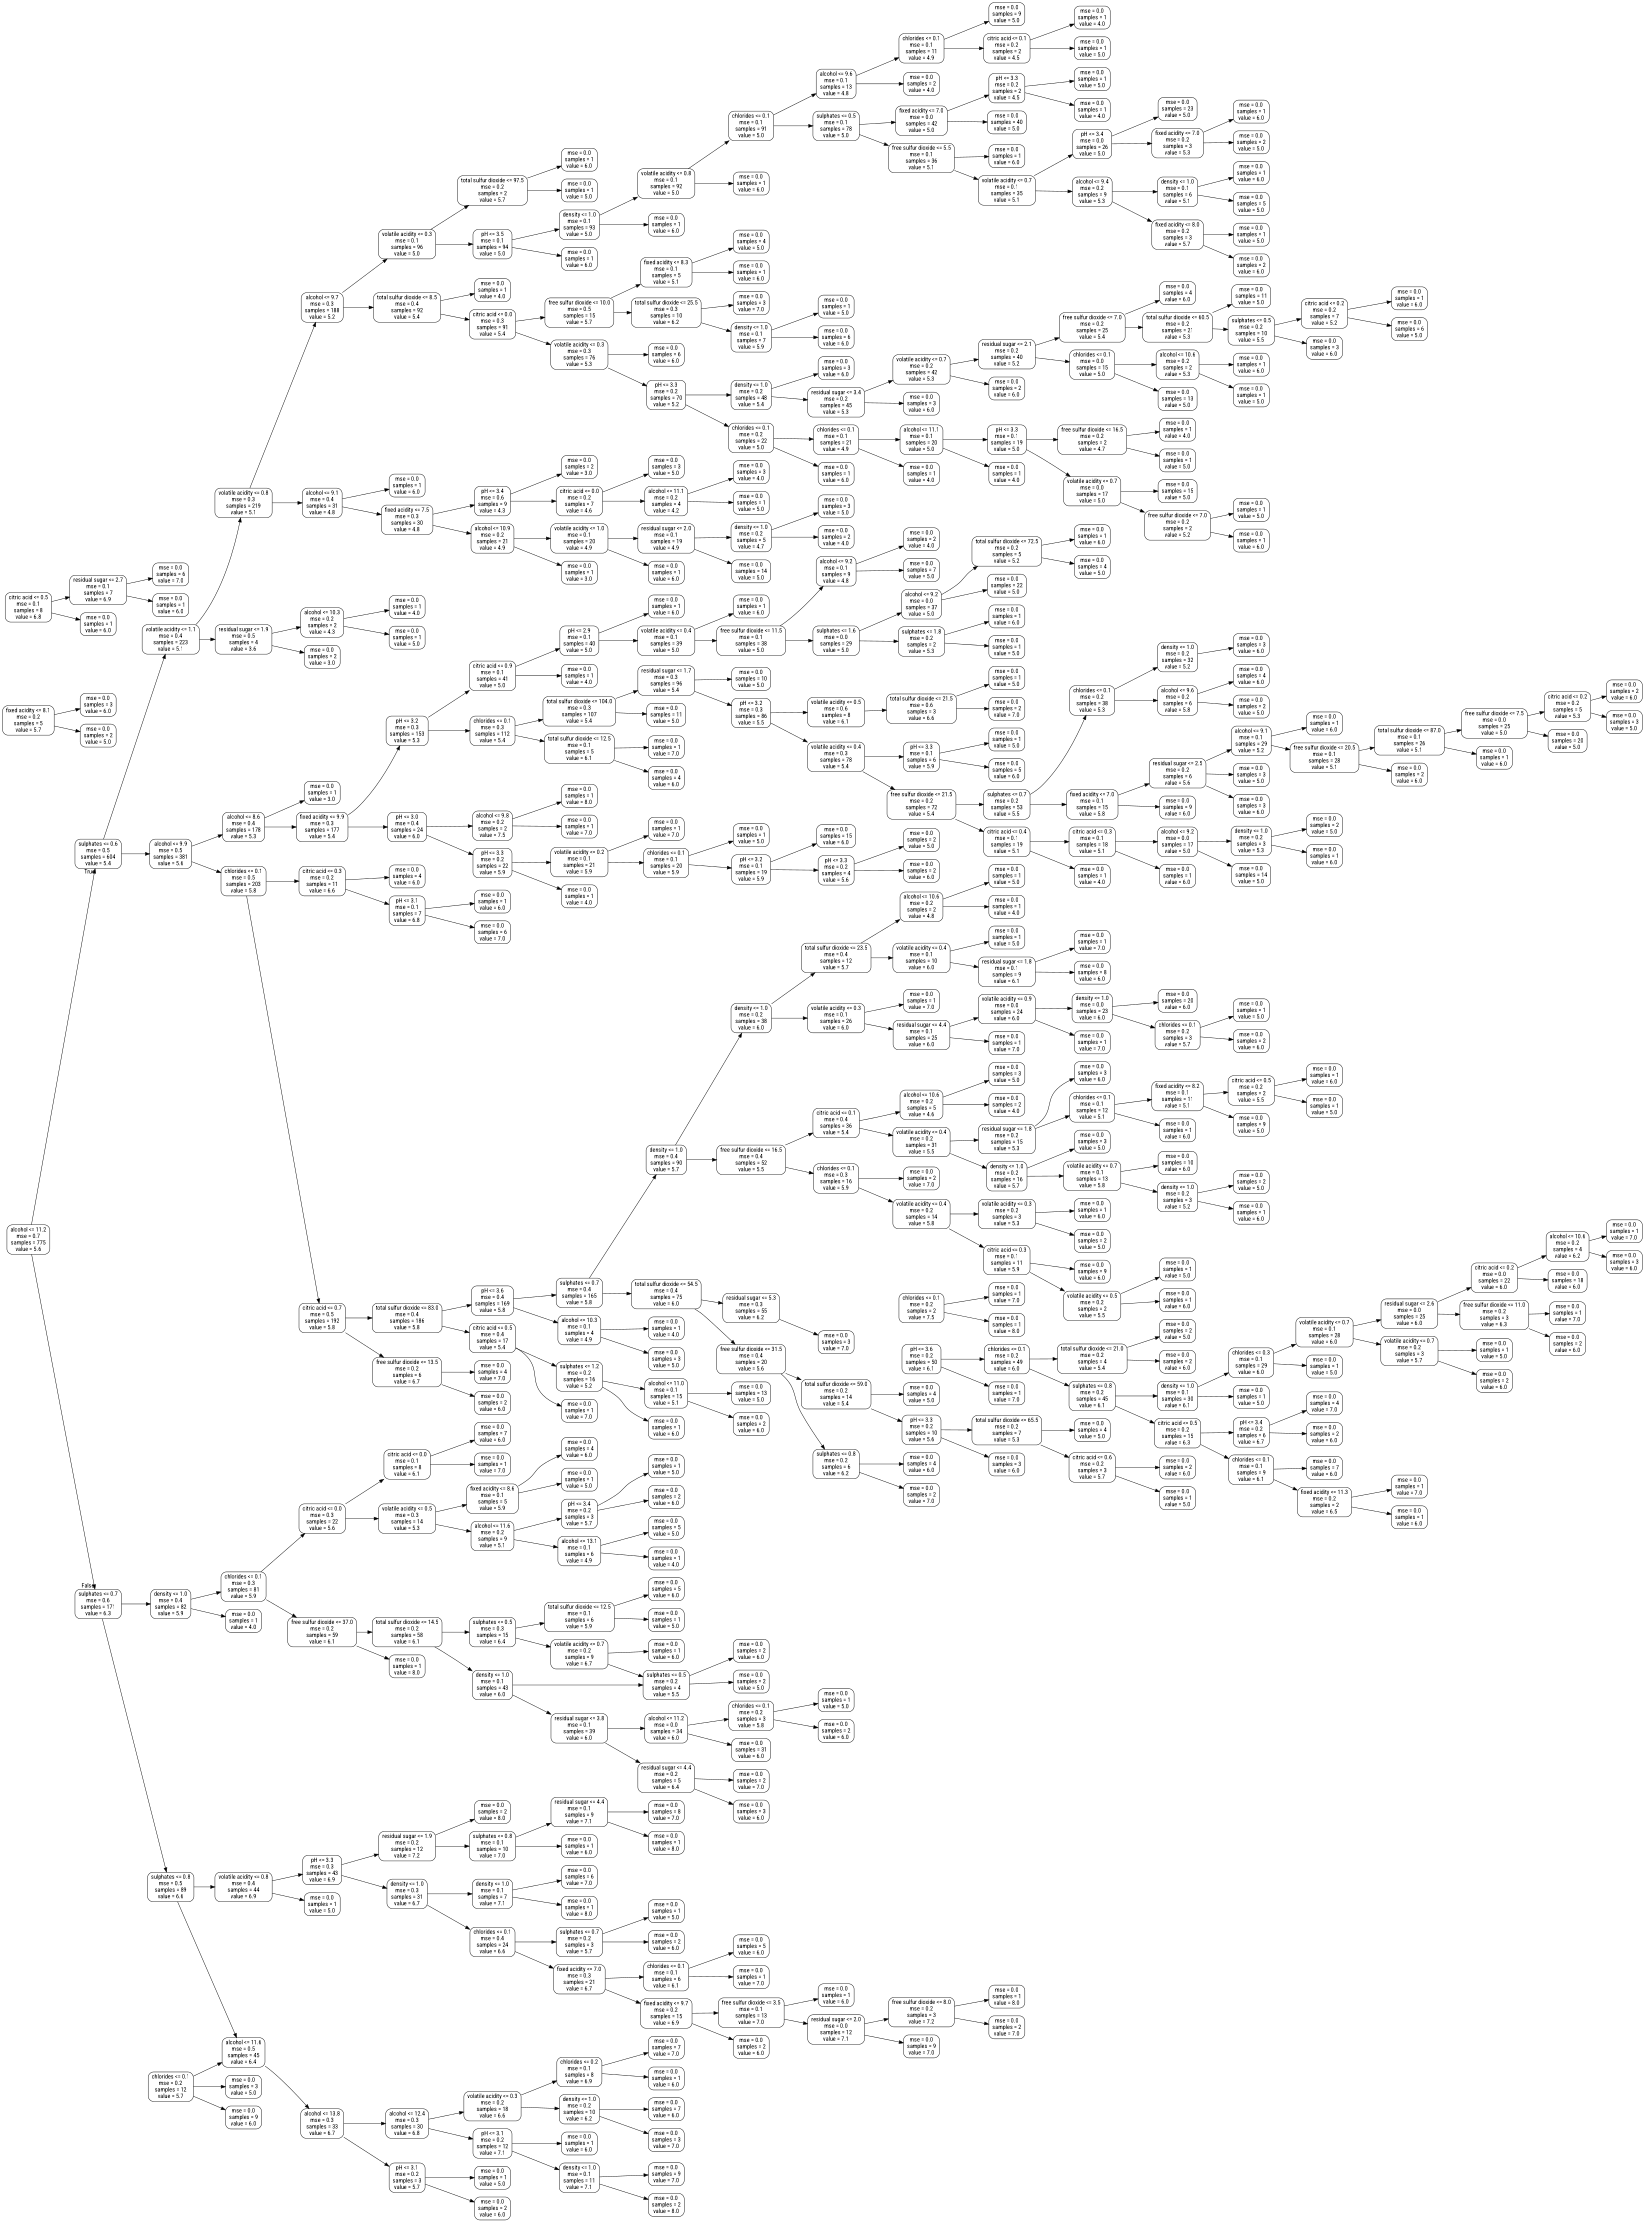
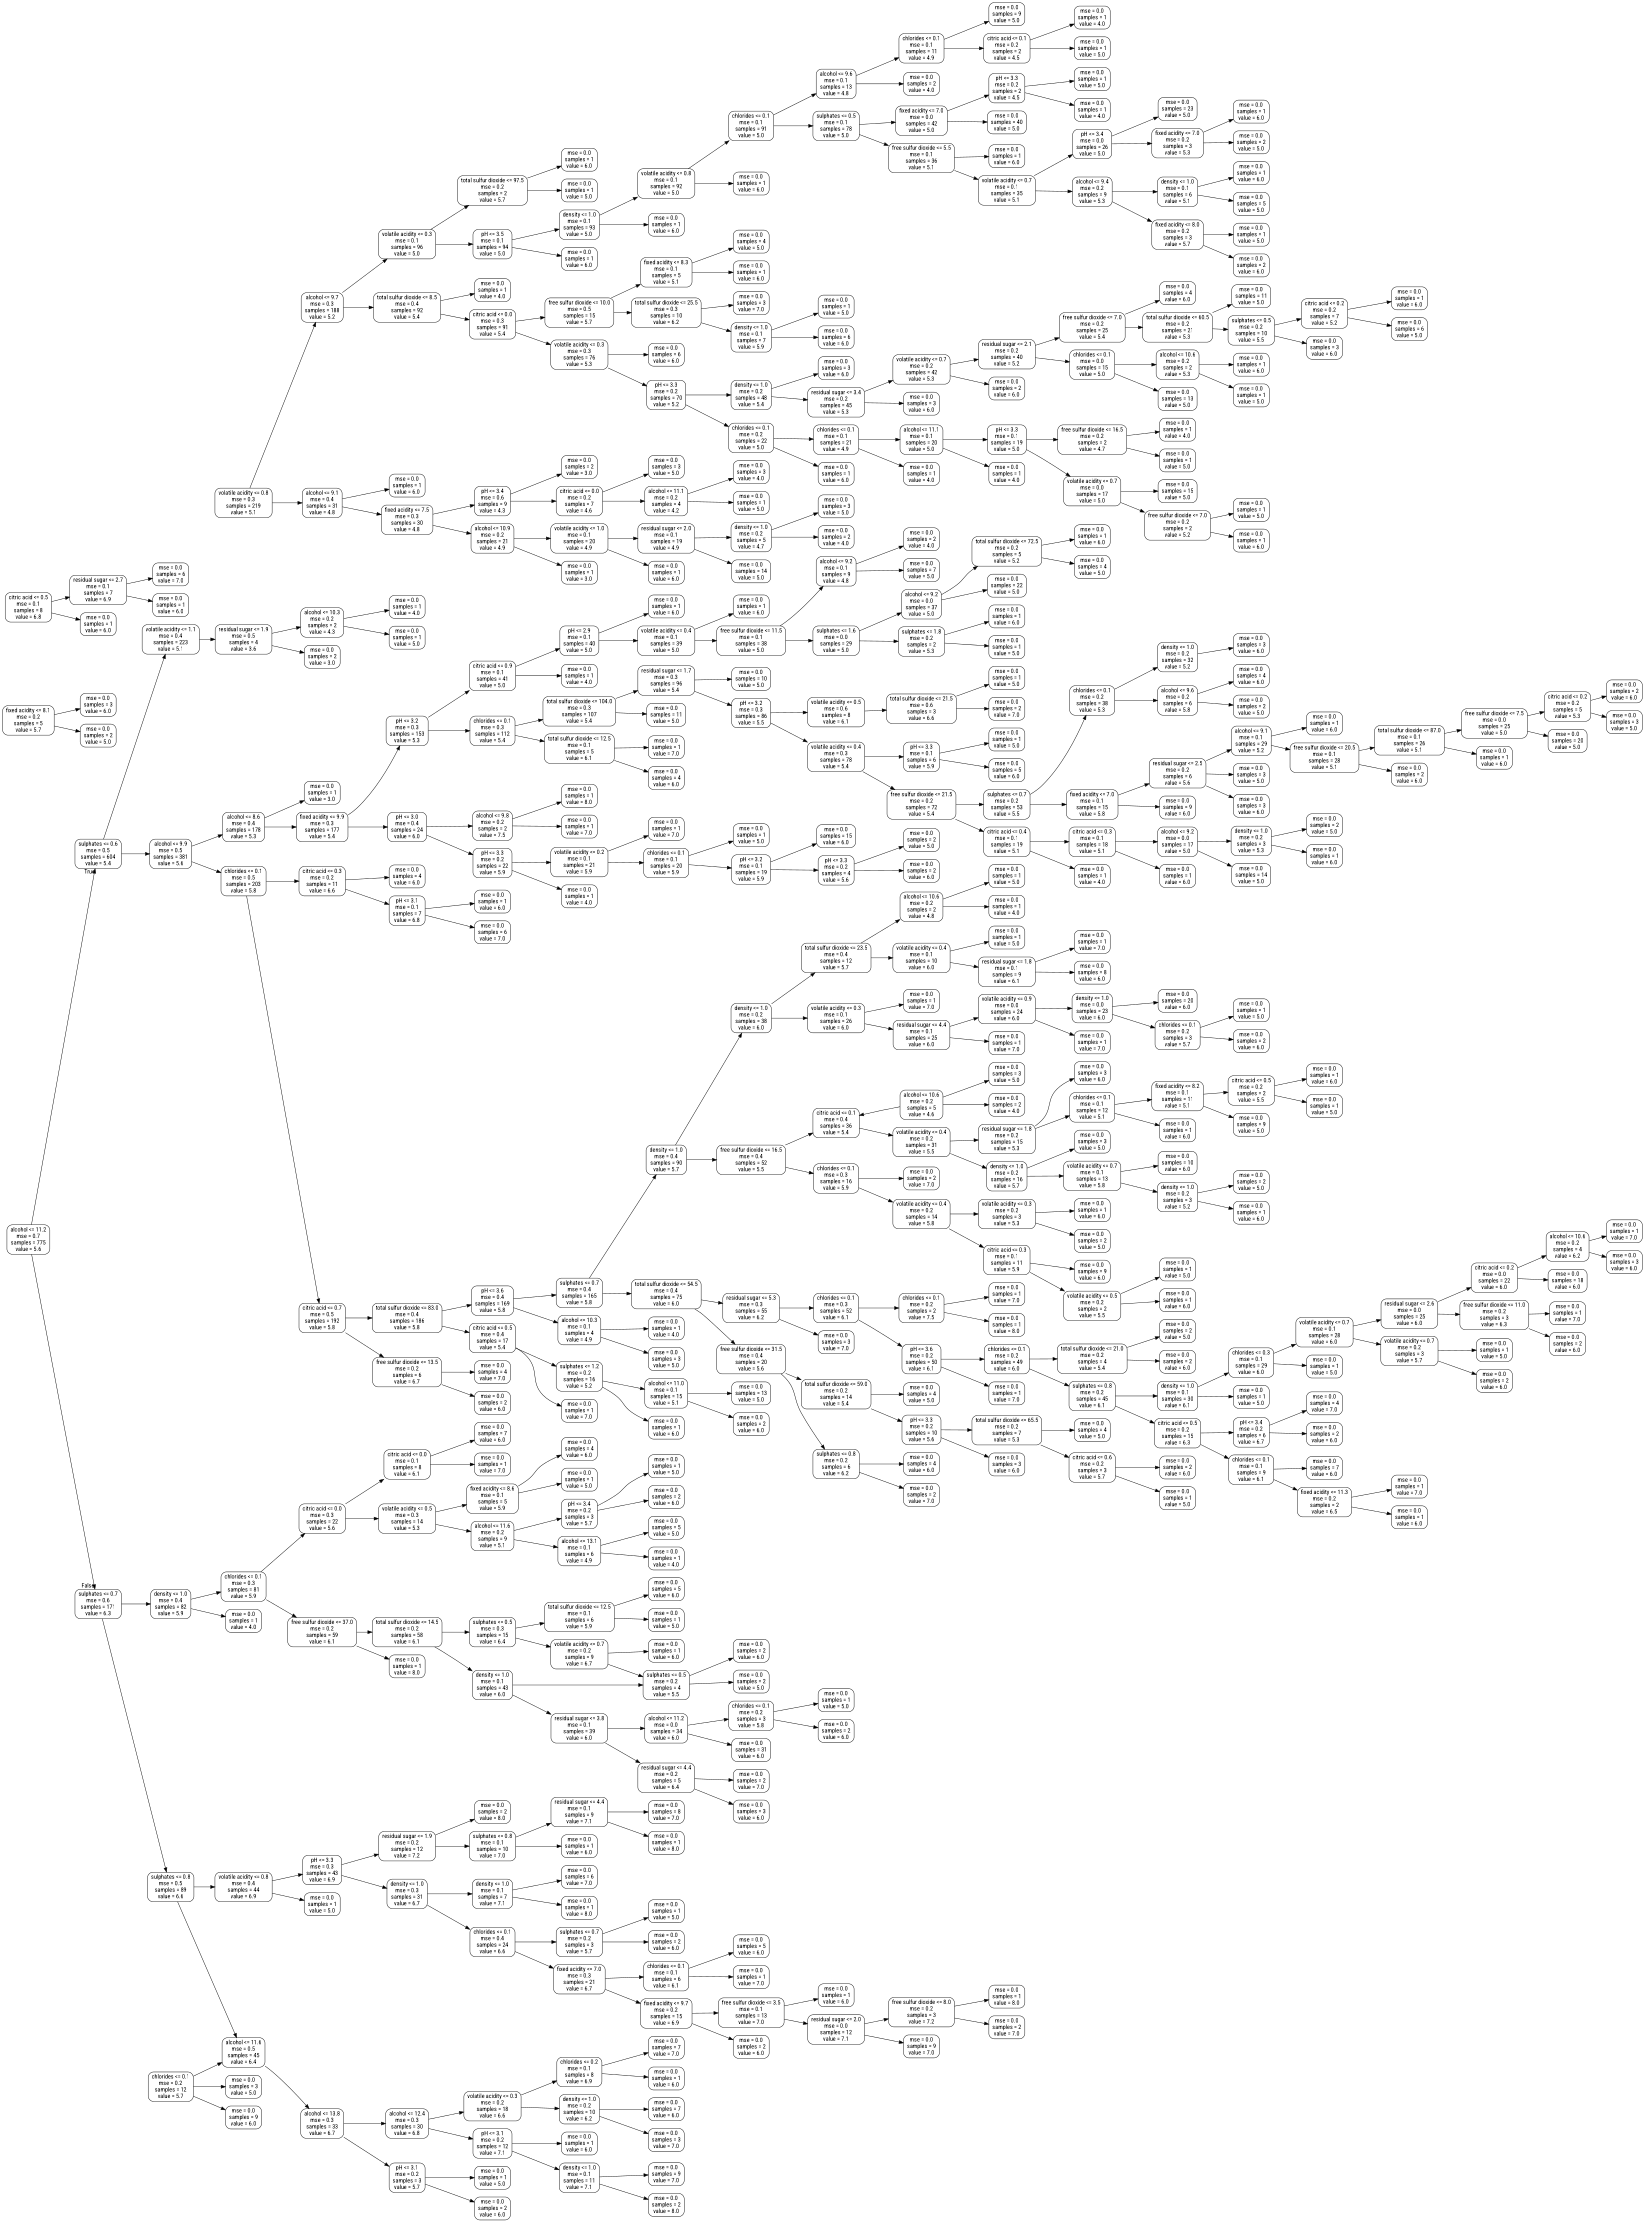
(224, 576) -> none
(878, 1117) -> (882, 1110)
none -> (836, 1308)
